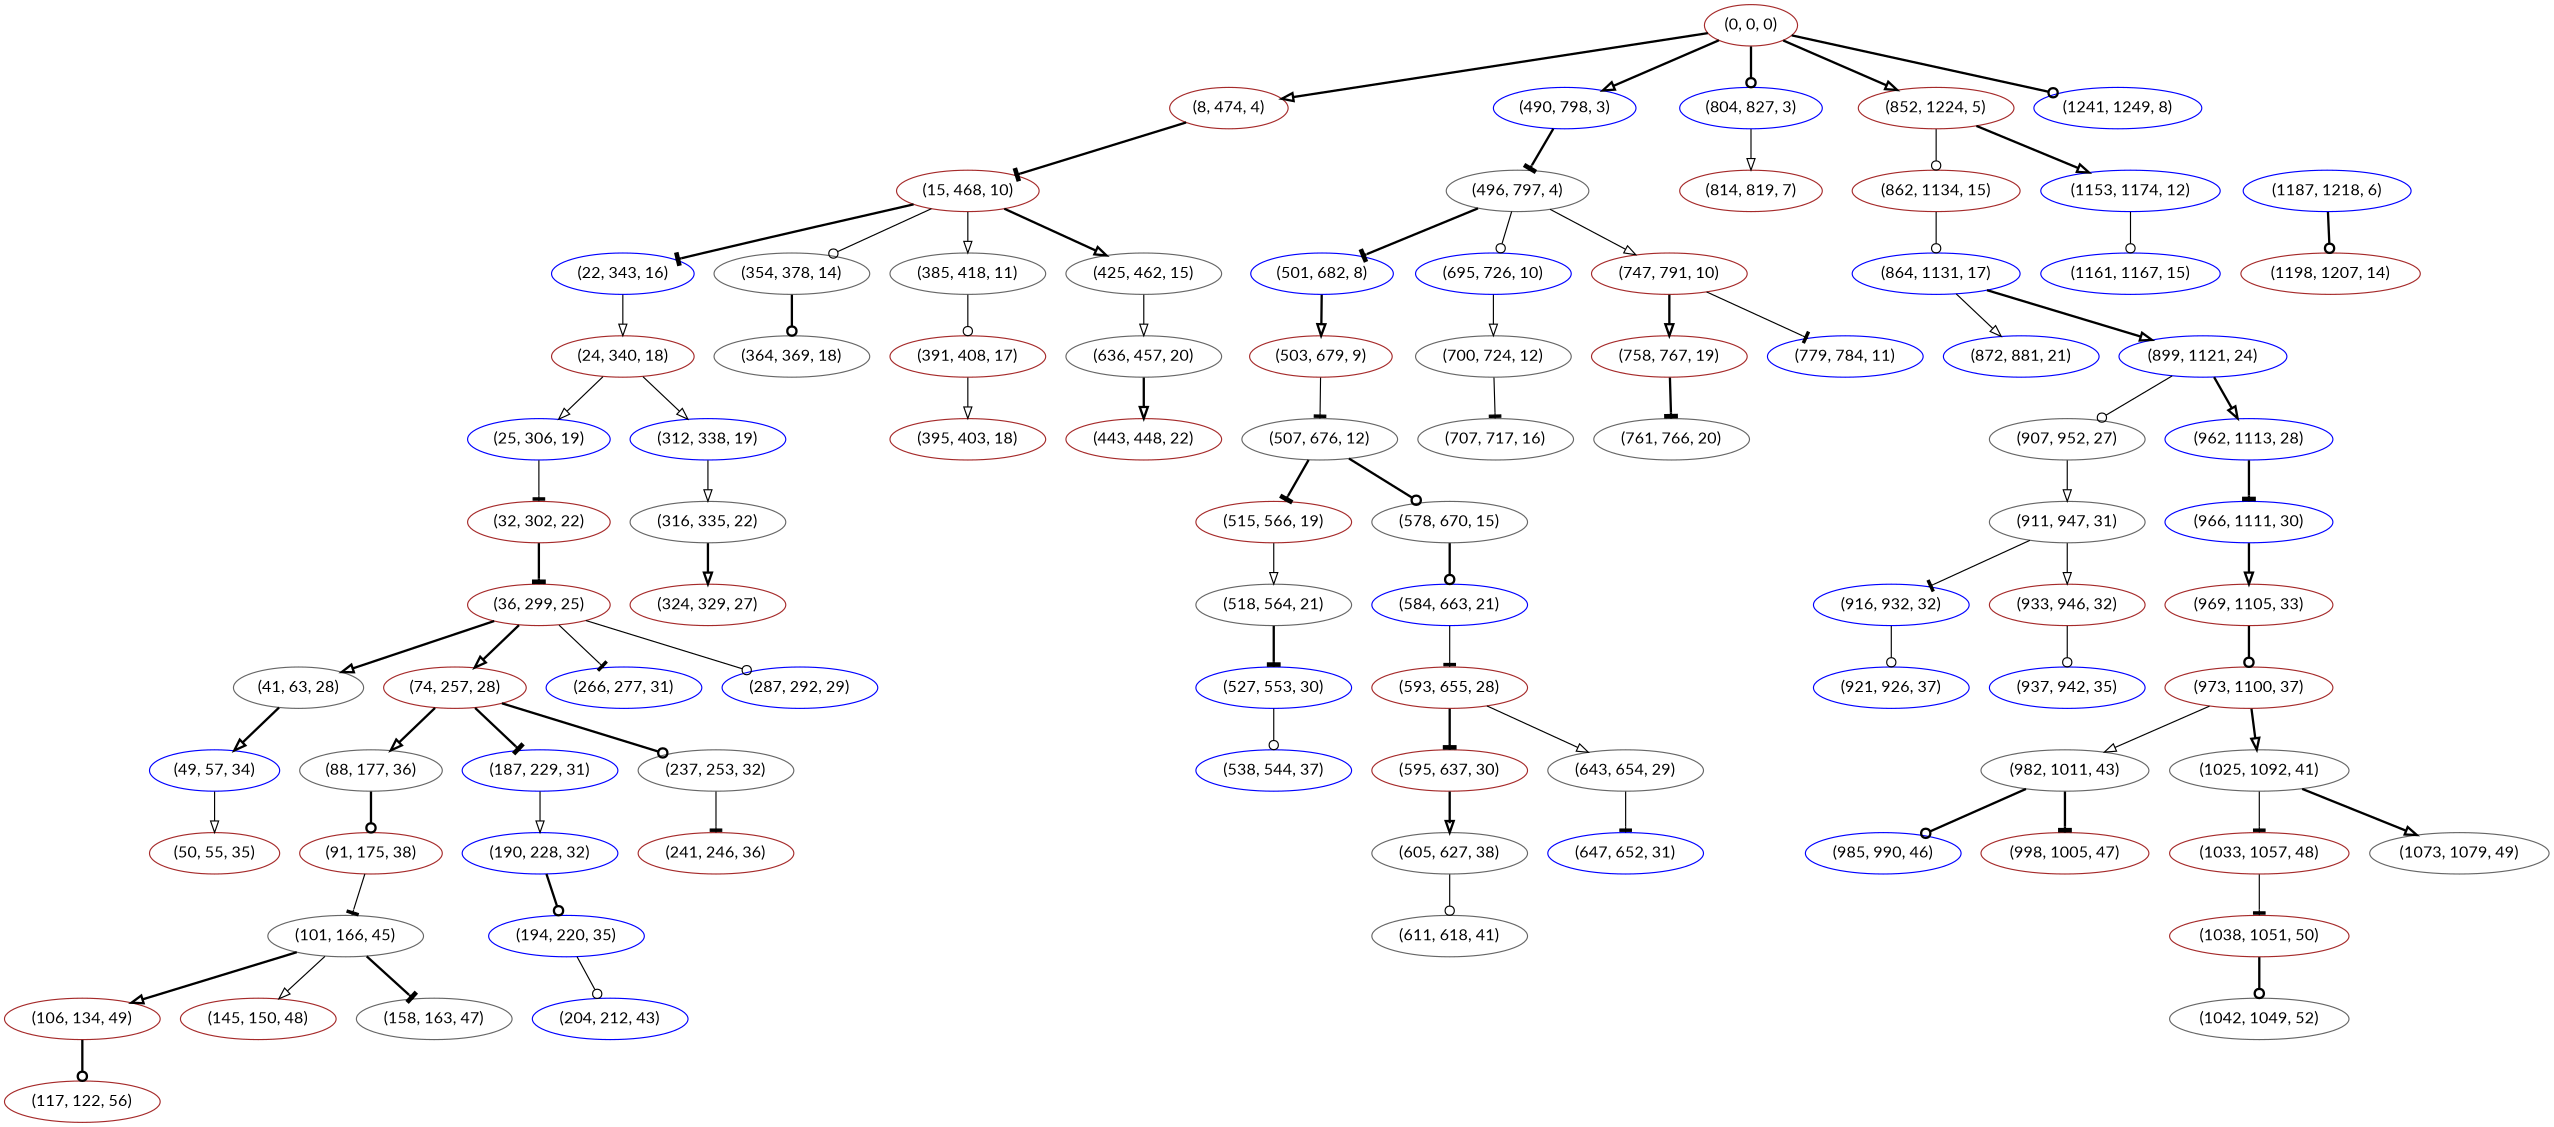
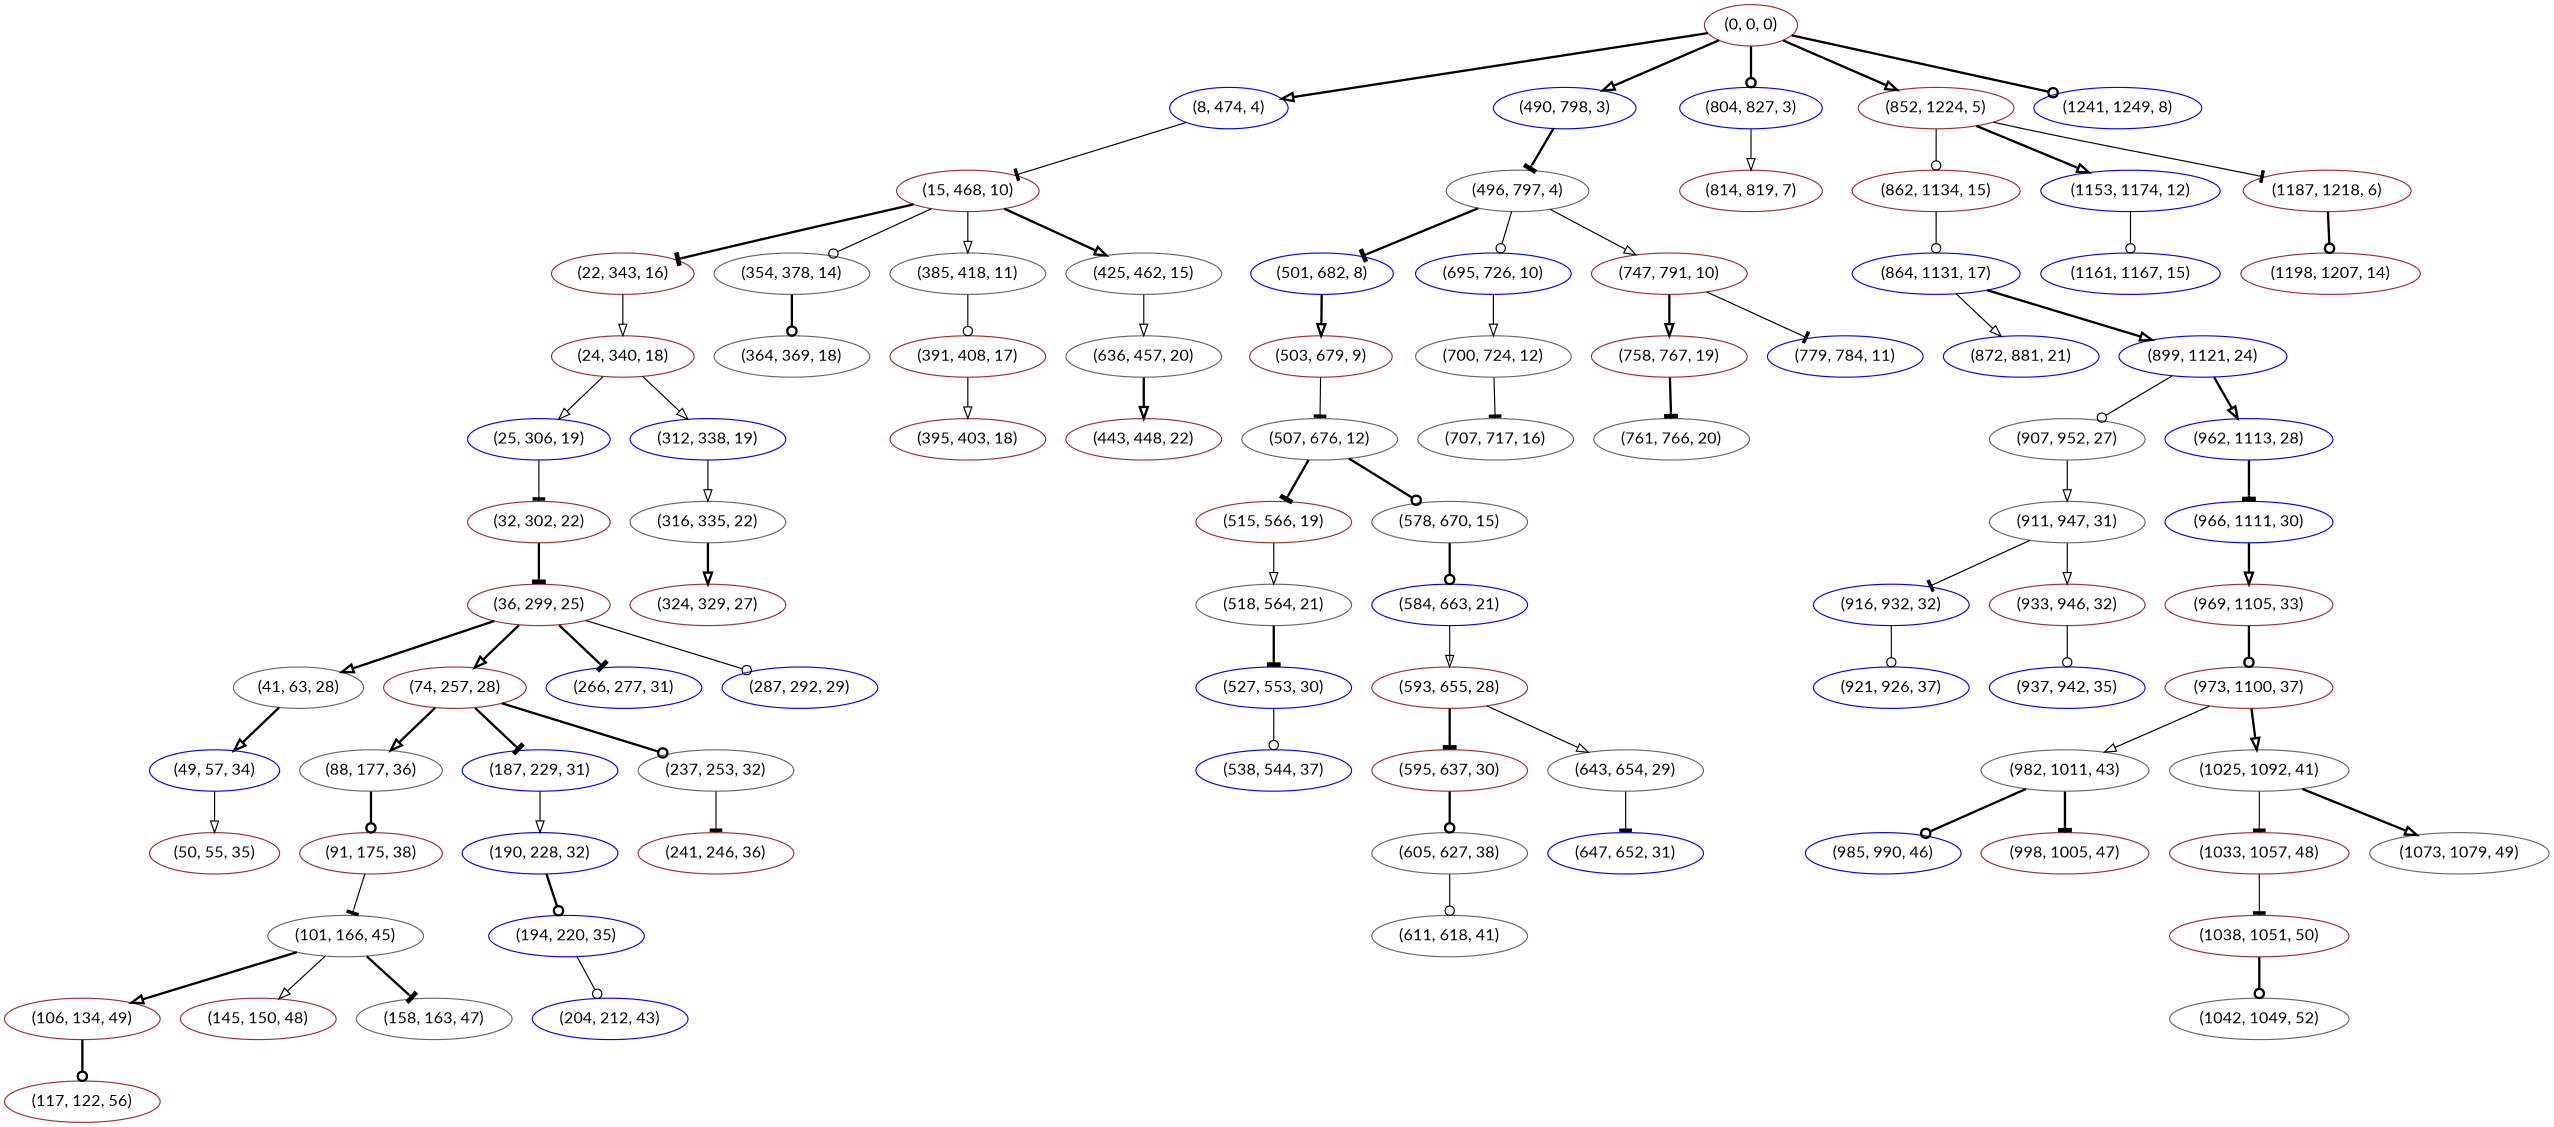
(1229, 108) -> (1229, 108)
(1103, 148) -> (1103, 148)
none -> (2126, 150)
(2327, 191) -> (2327, 191)
(623, 274) -> (623, 274)
(579, 644) -> (579, 644)
(1450, 644) -> (1450, 644)
(1450, 807) -> (1450, 807)
